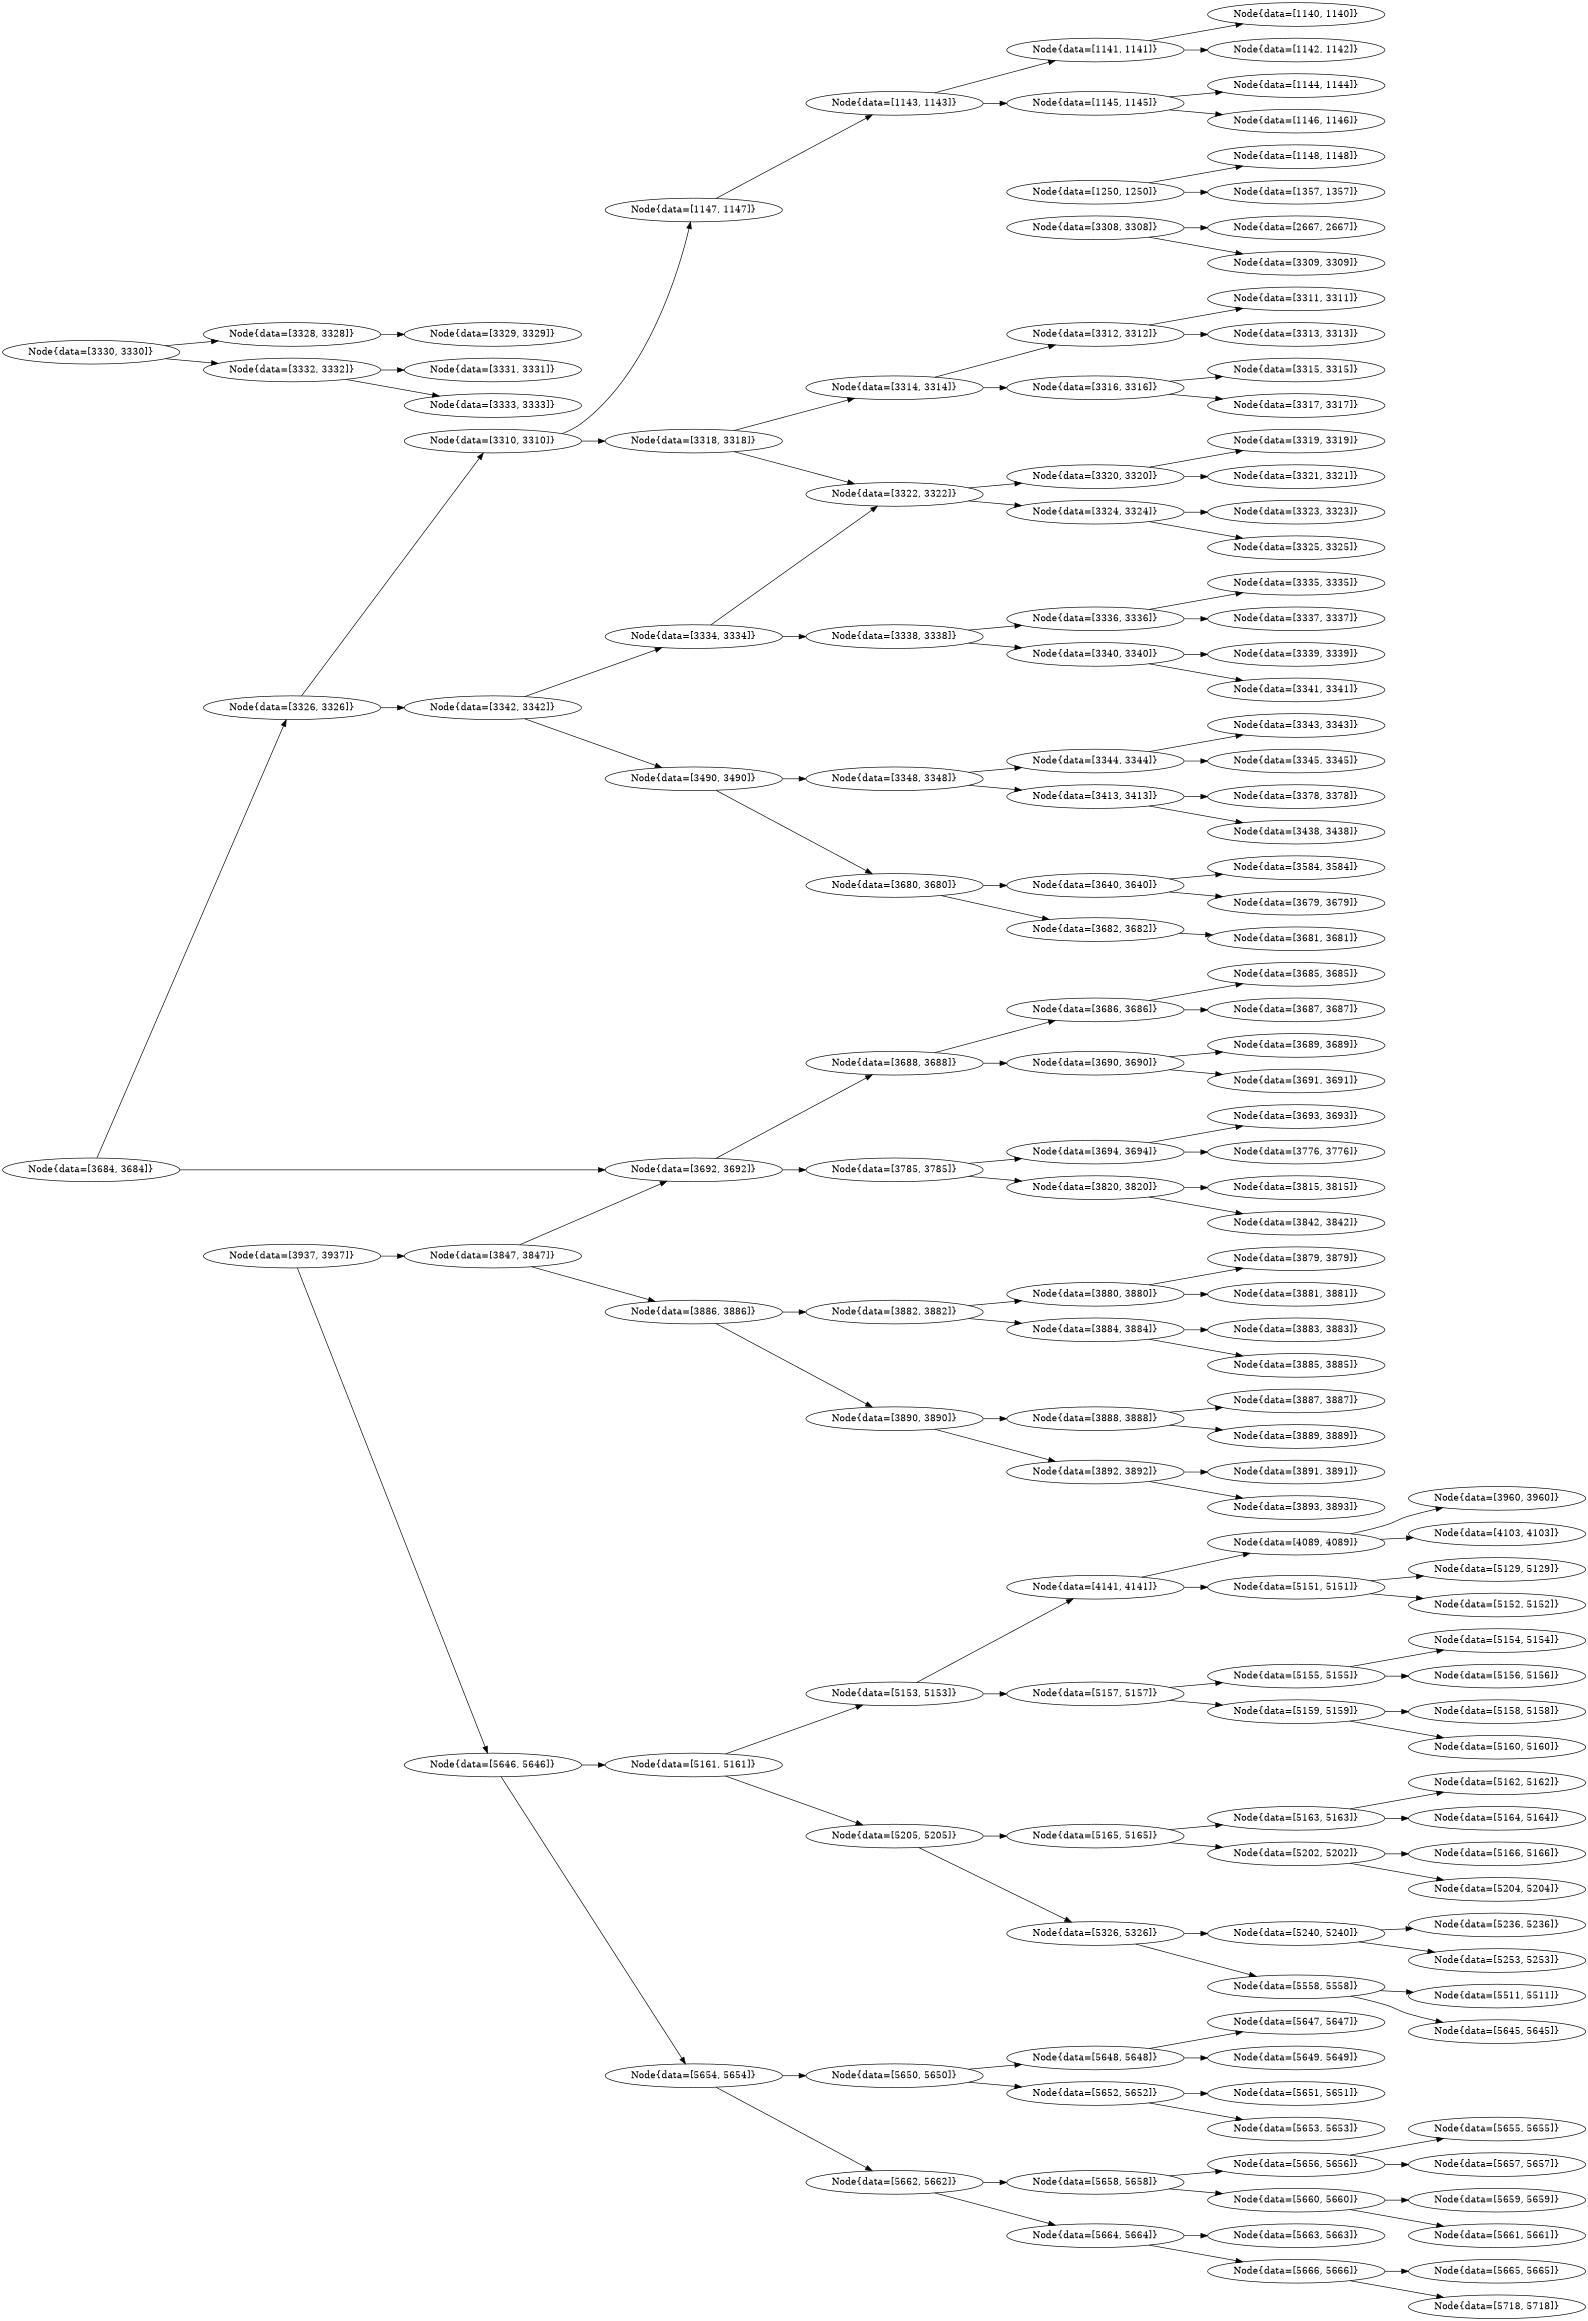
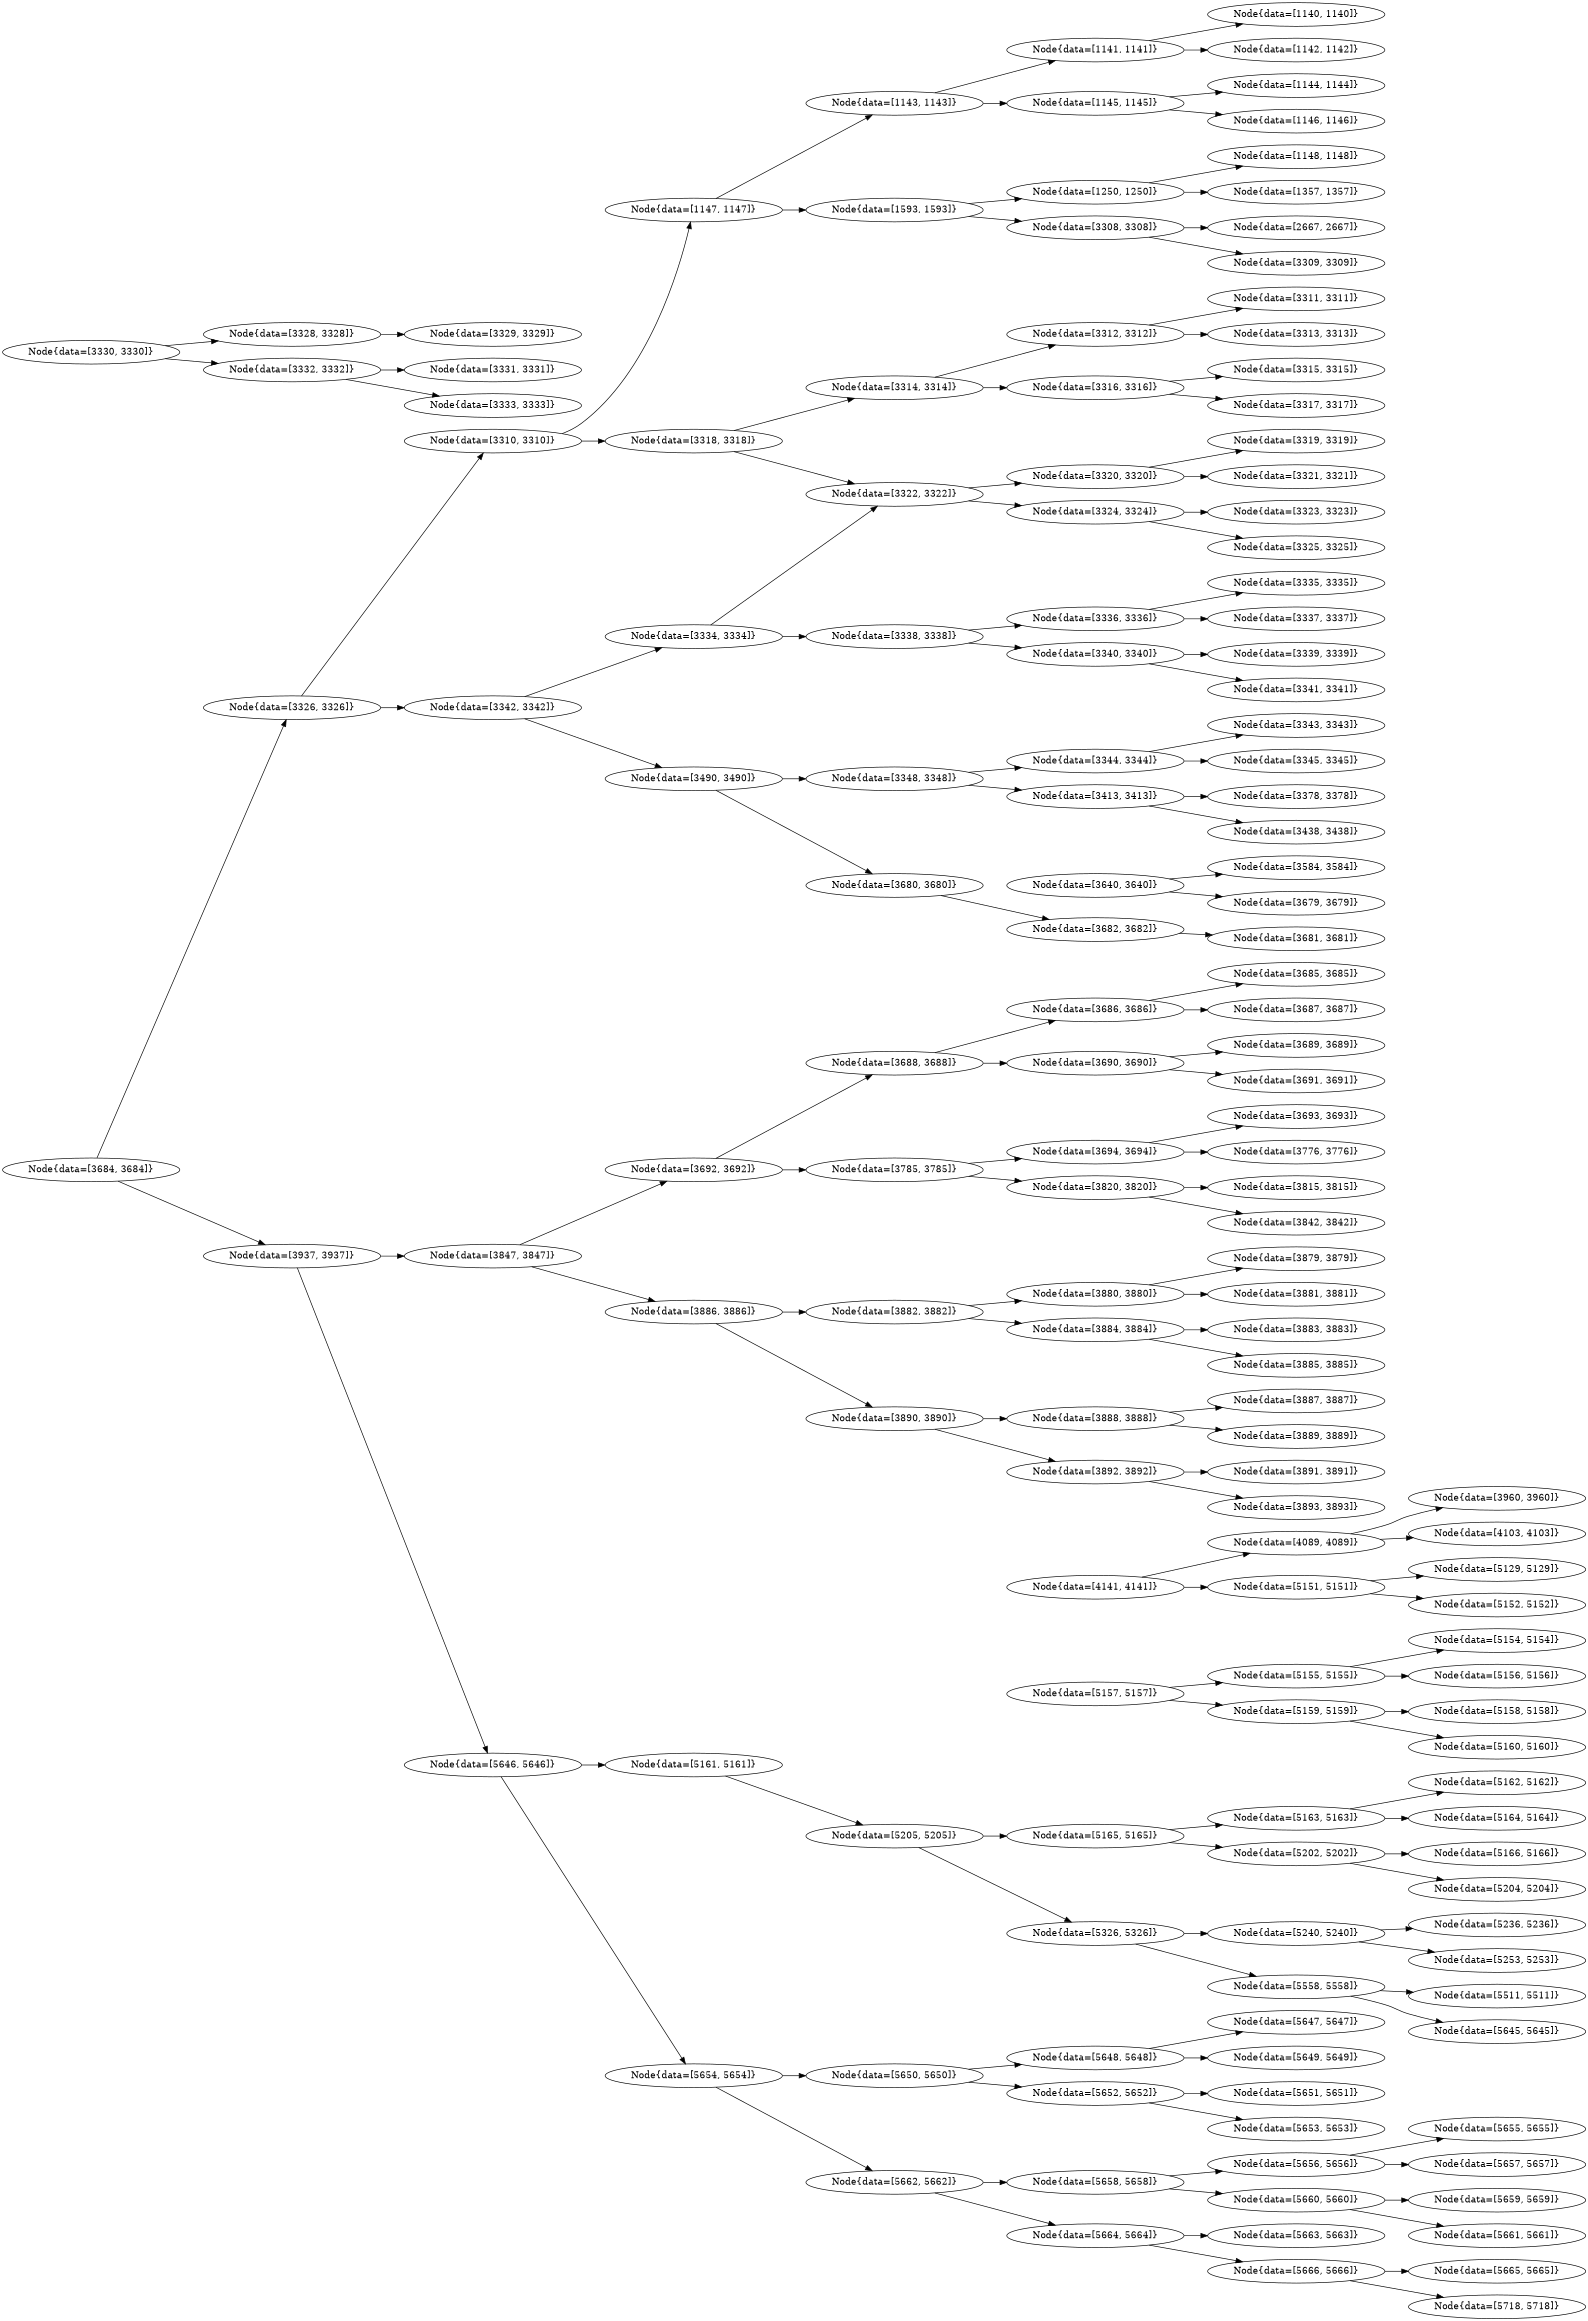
none -> (895, 210)
(992, 885) -> none
(389, 1170) -> (189, 1212)
(895, 1694) -> none
